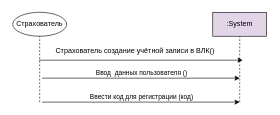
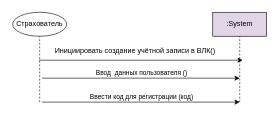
(135, 51) -> (135, 51)
